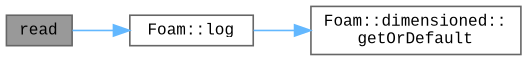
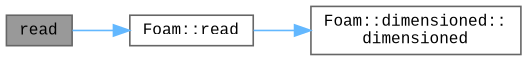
(192, 30) -> (192, 30)
(416, 30) -> (416, 30)
